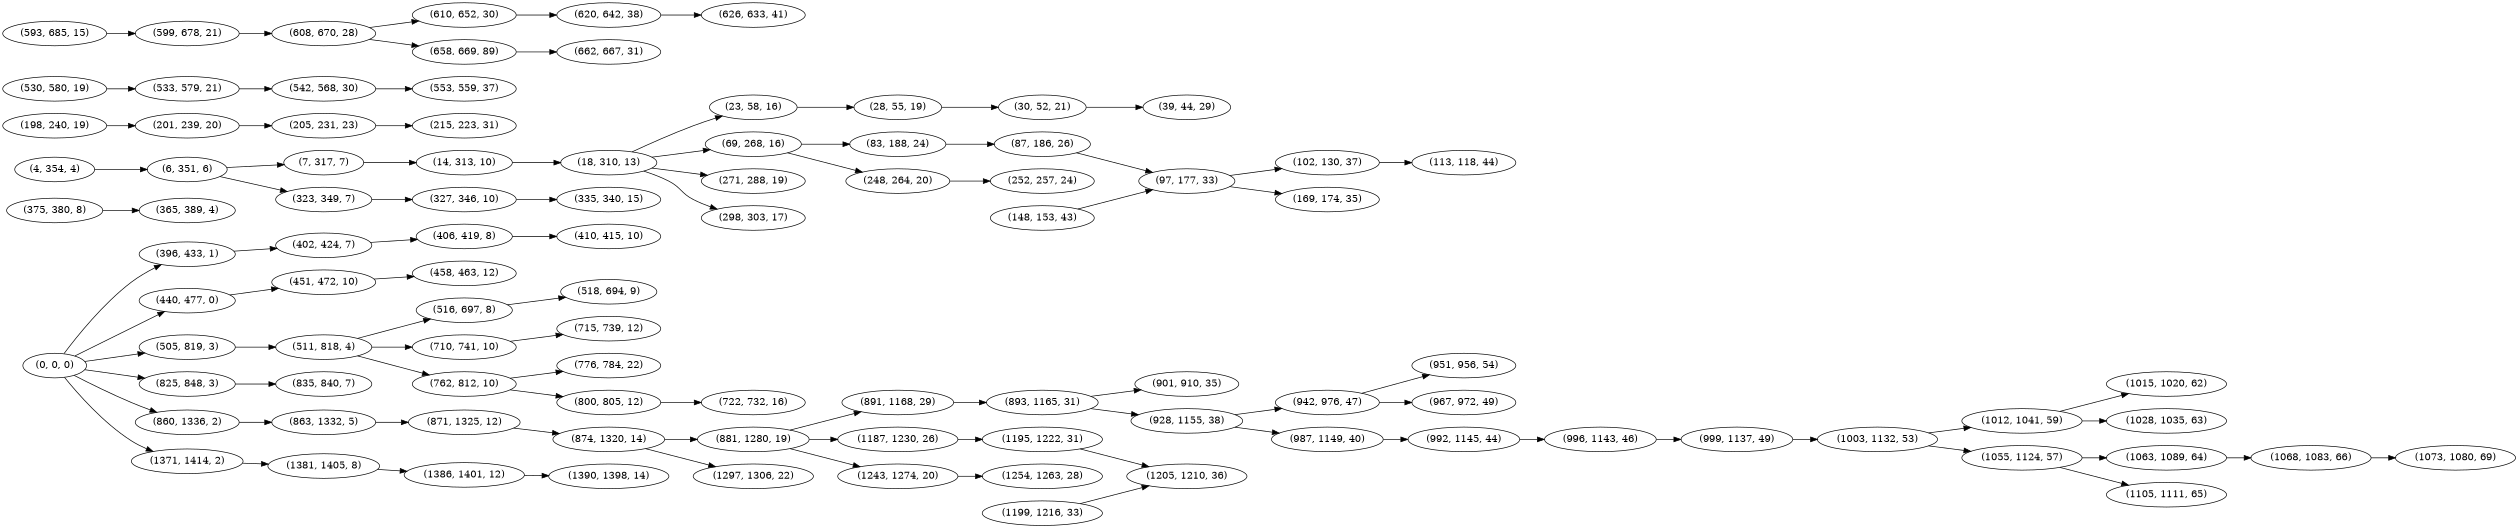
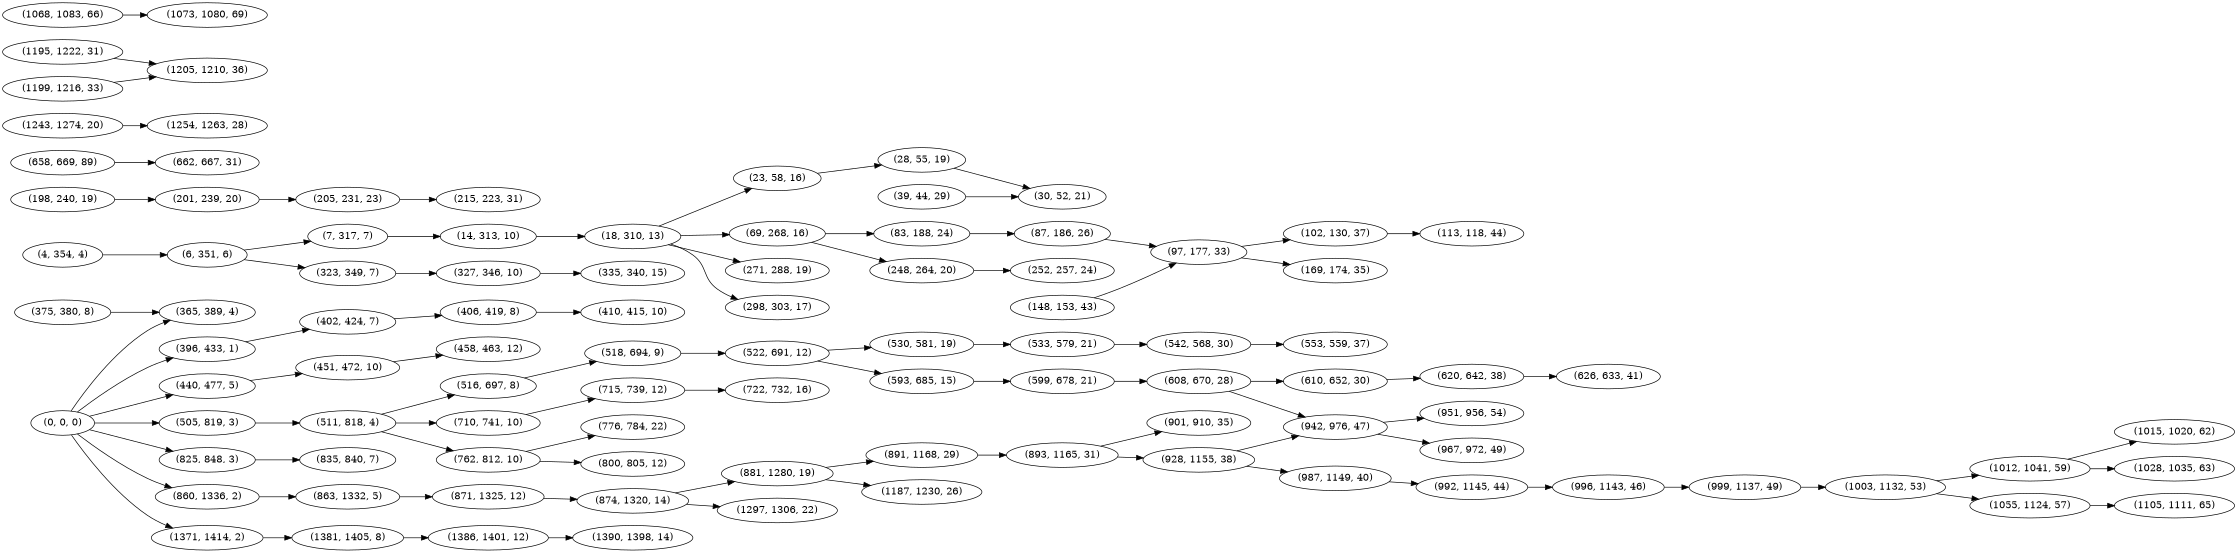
(391, 42) -> (1264, 403)
(55, 89) -> (922, 344)
(1111, 107) -> (989, 197)
(187, 301) -> (207, 386)
none -> (777, 353)
none -> (112, 360)
(677, 402) -> (701, 390)
(967, 439) -> none
(822, 457) -> none
(2166, 458) -> none
